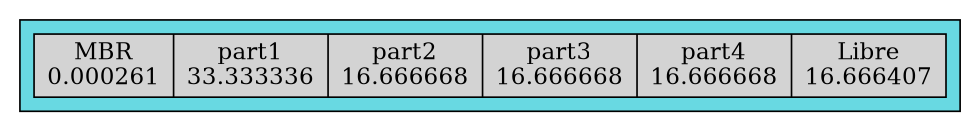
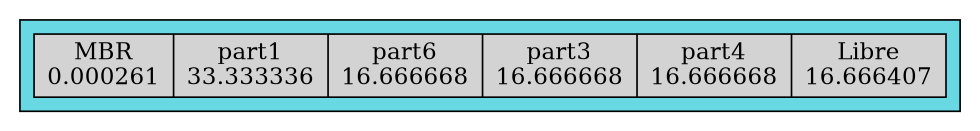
(405, 52) -> (405, 52)
